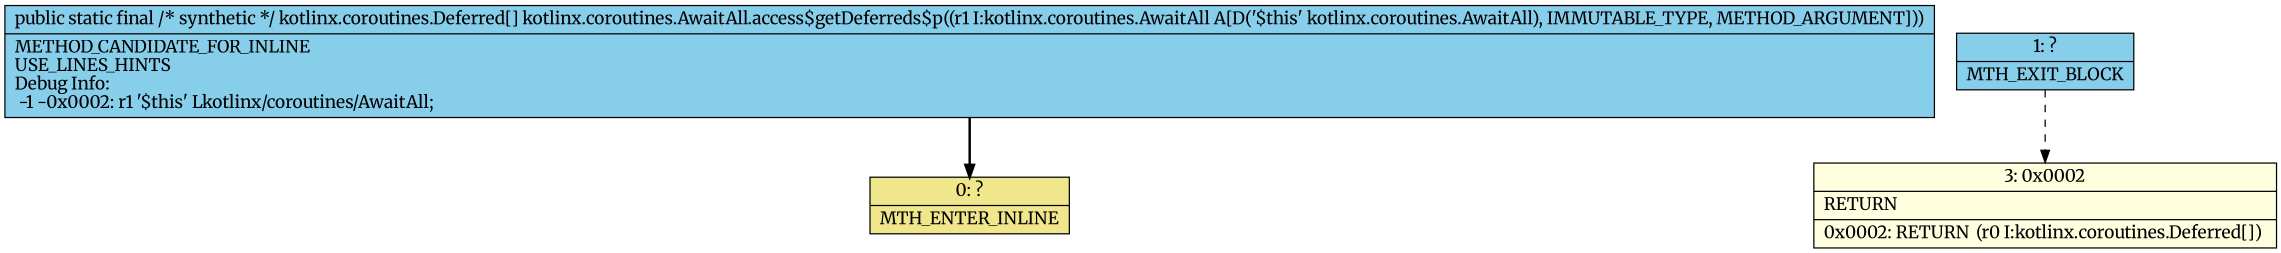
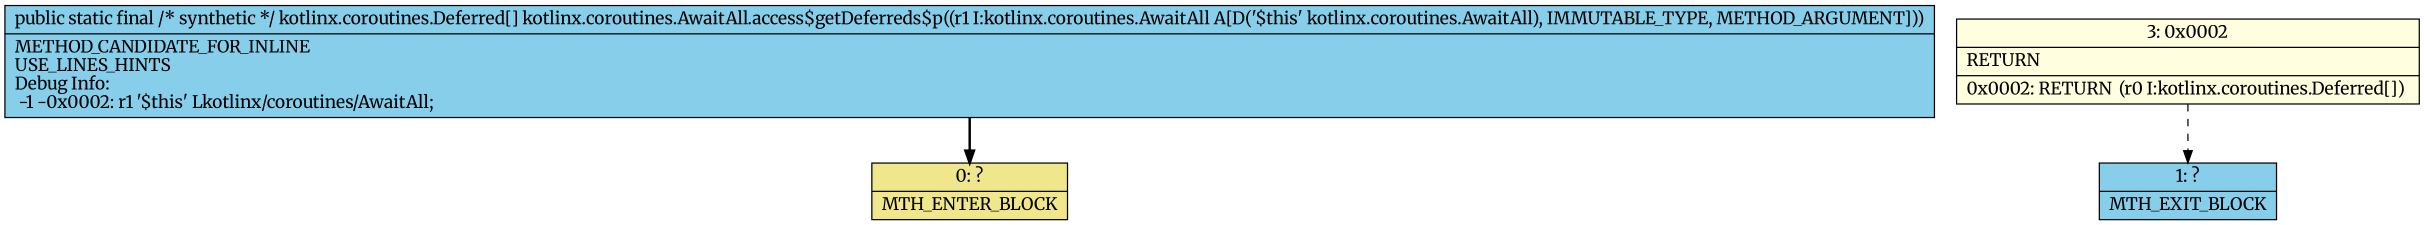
(2045, 120) -> (2188, 127)
(970, 219) -> (970, 205)
